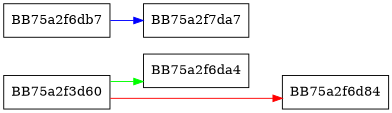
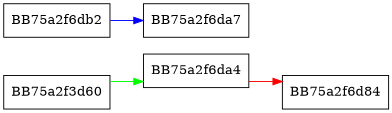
(57, 21) -> (57, 21)
(196, 21) -> (196, 21)
(192, 98) -> (261, 82)
